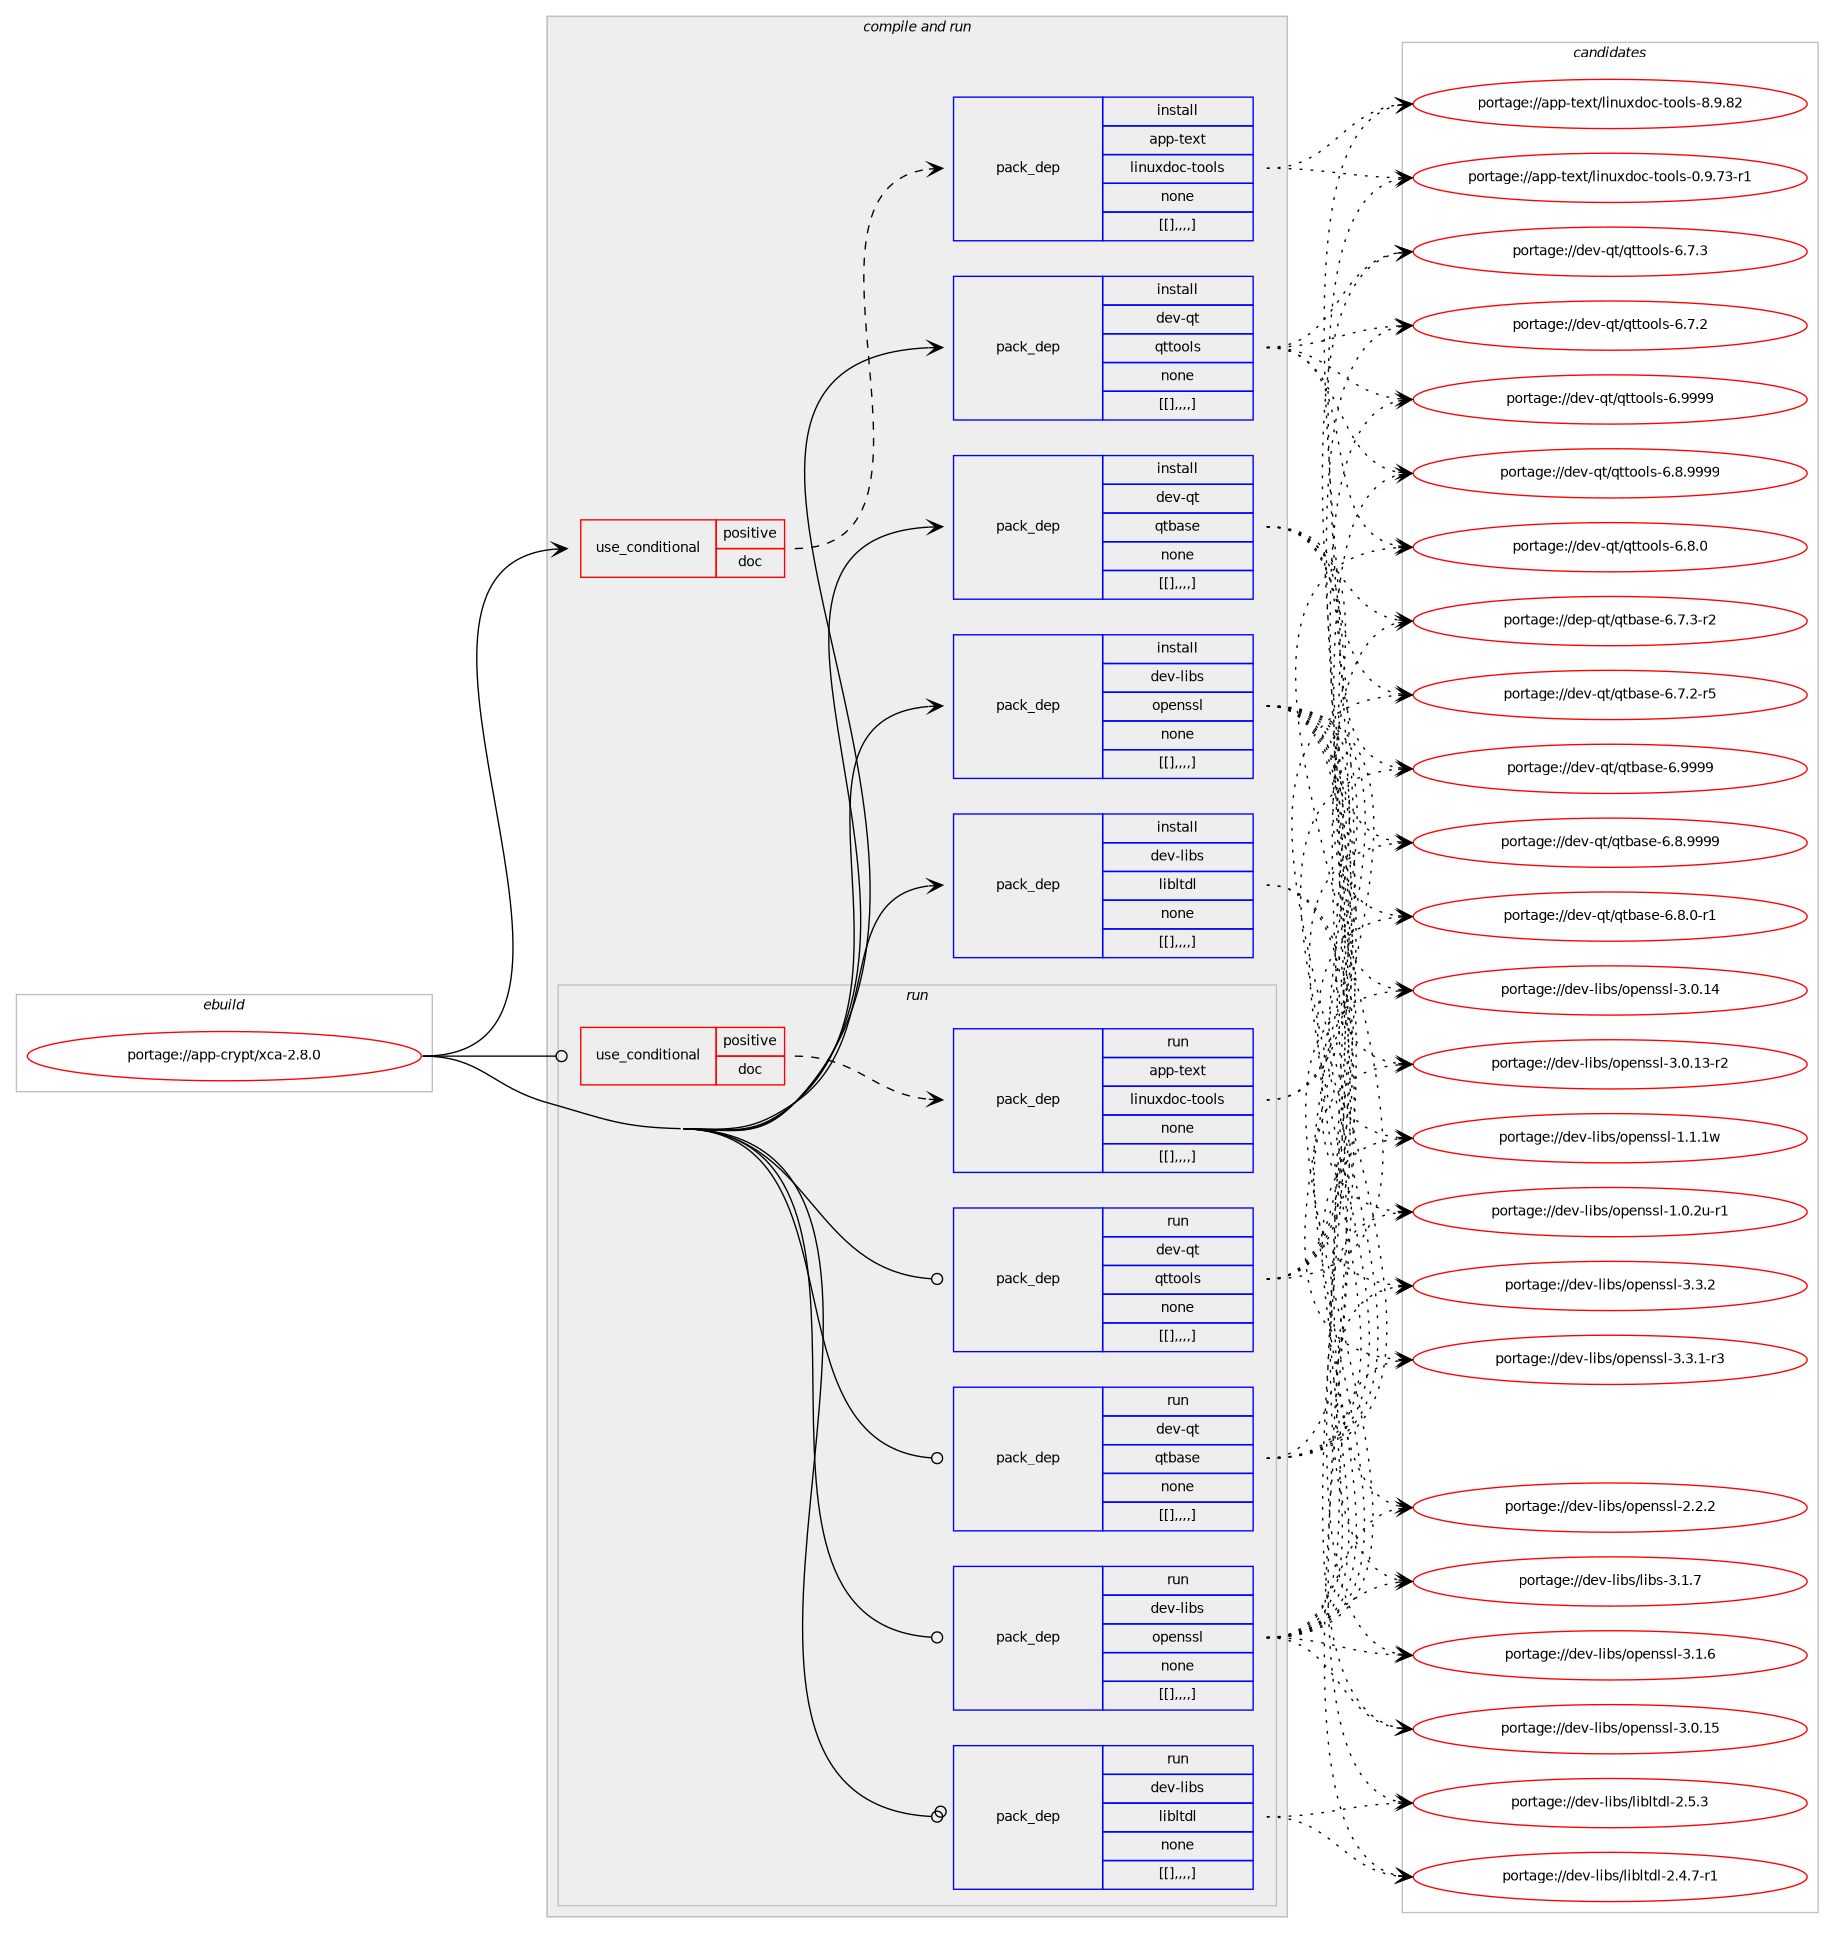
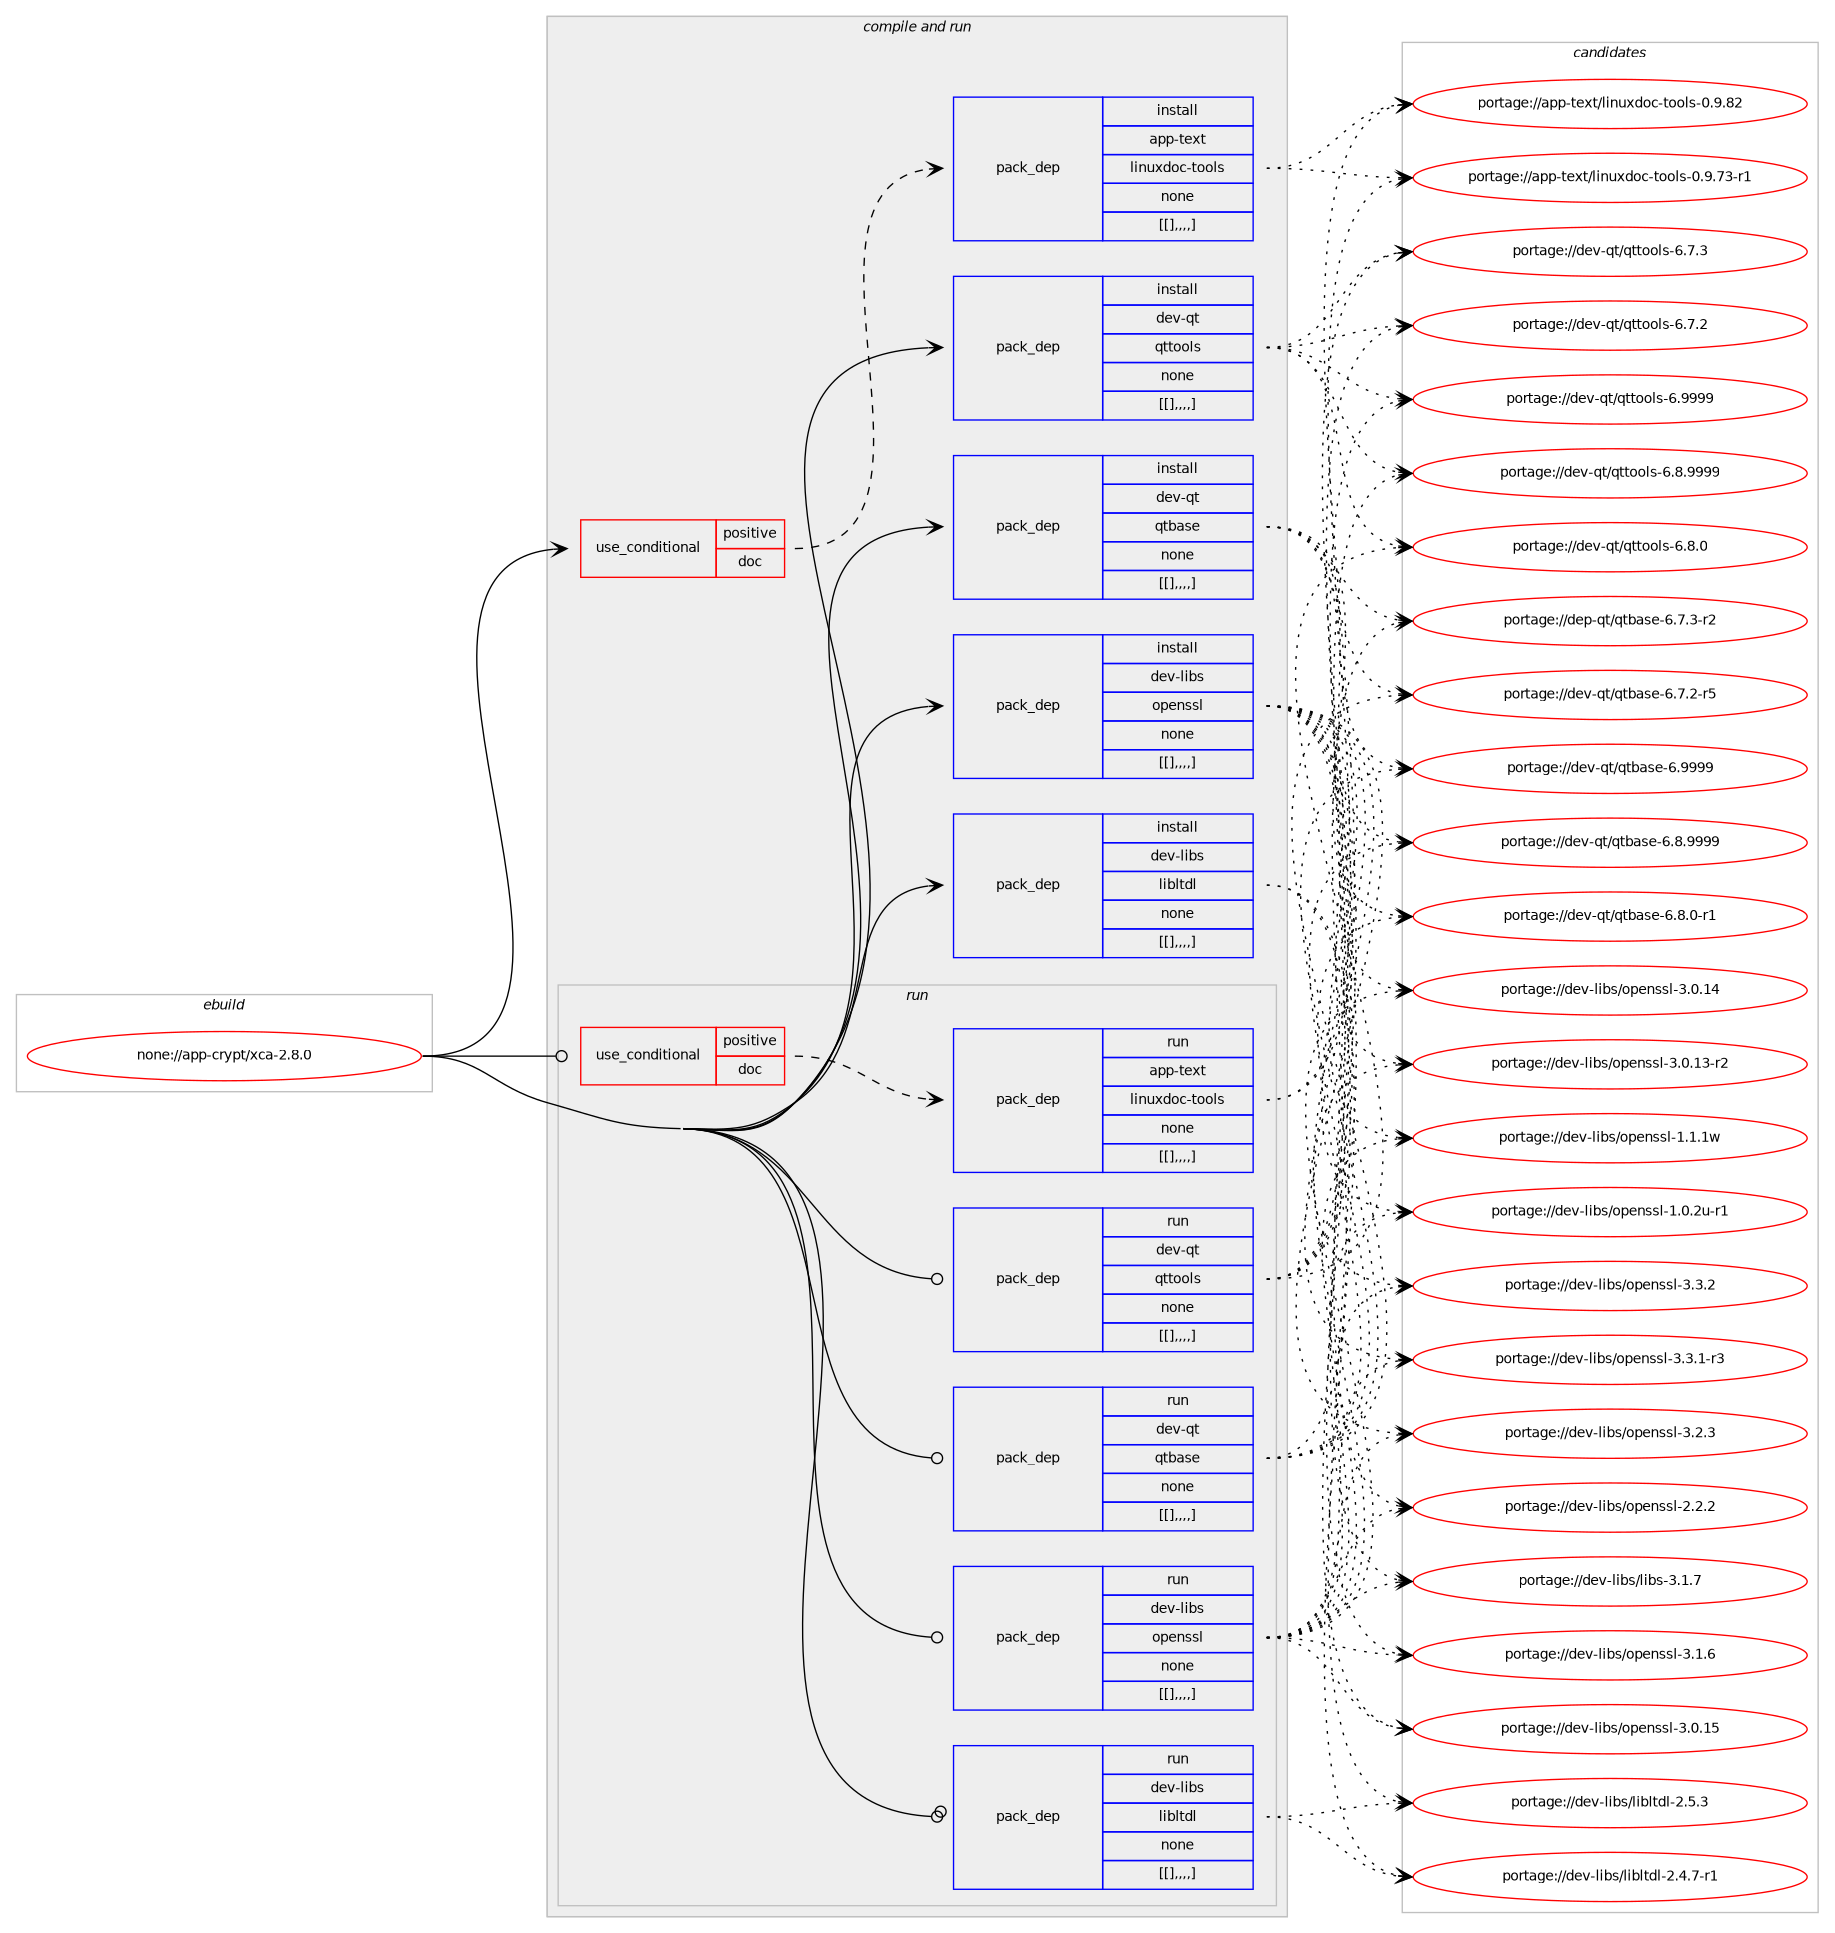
(1610, 104) -> (1610, 104)
(224, 1056) -> (224, 1056)
none -> (1610, 1434)
